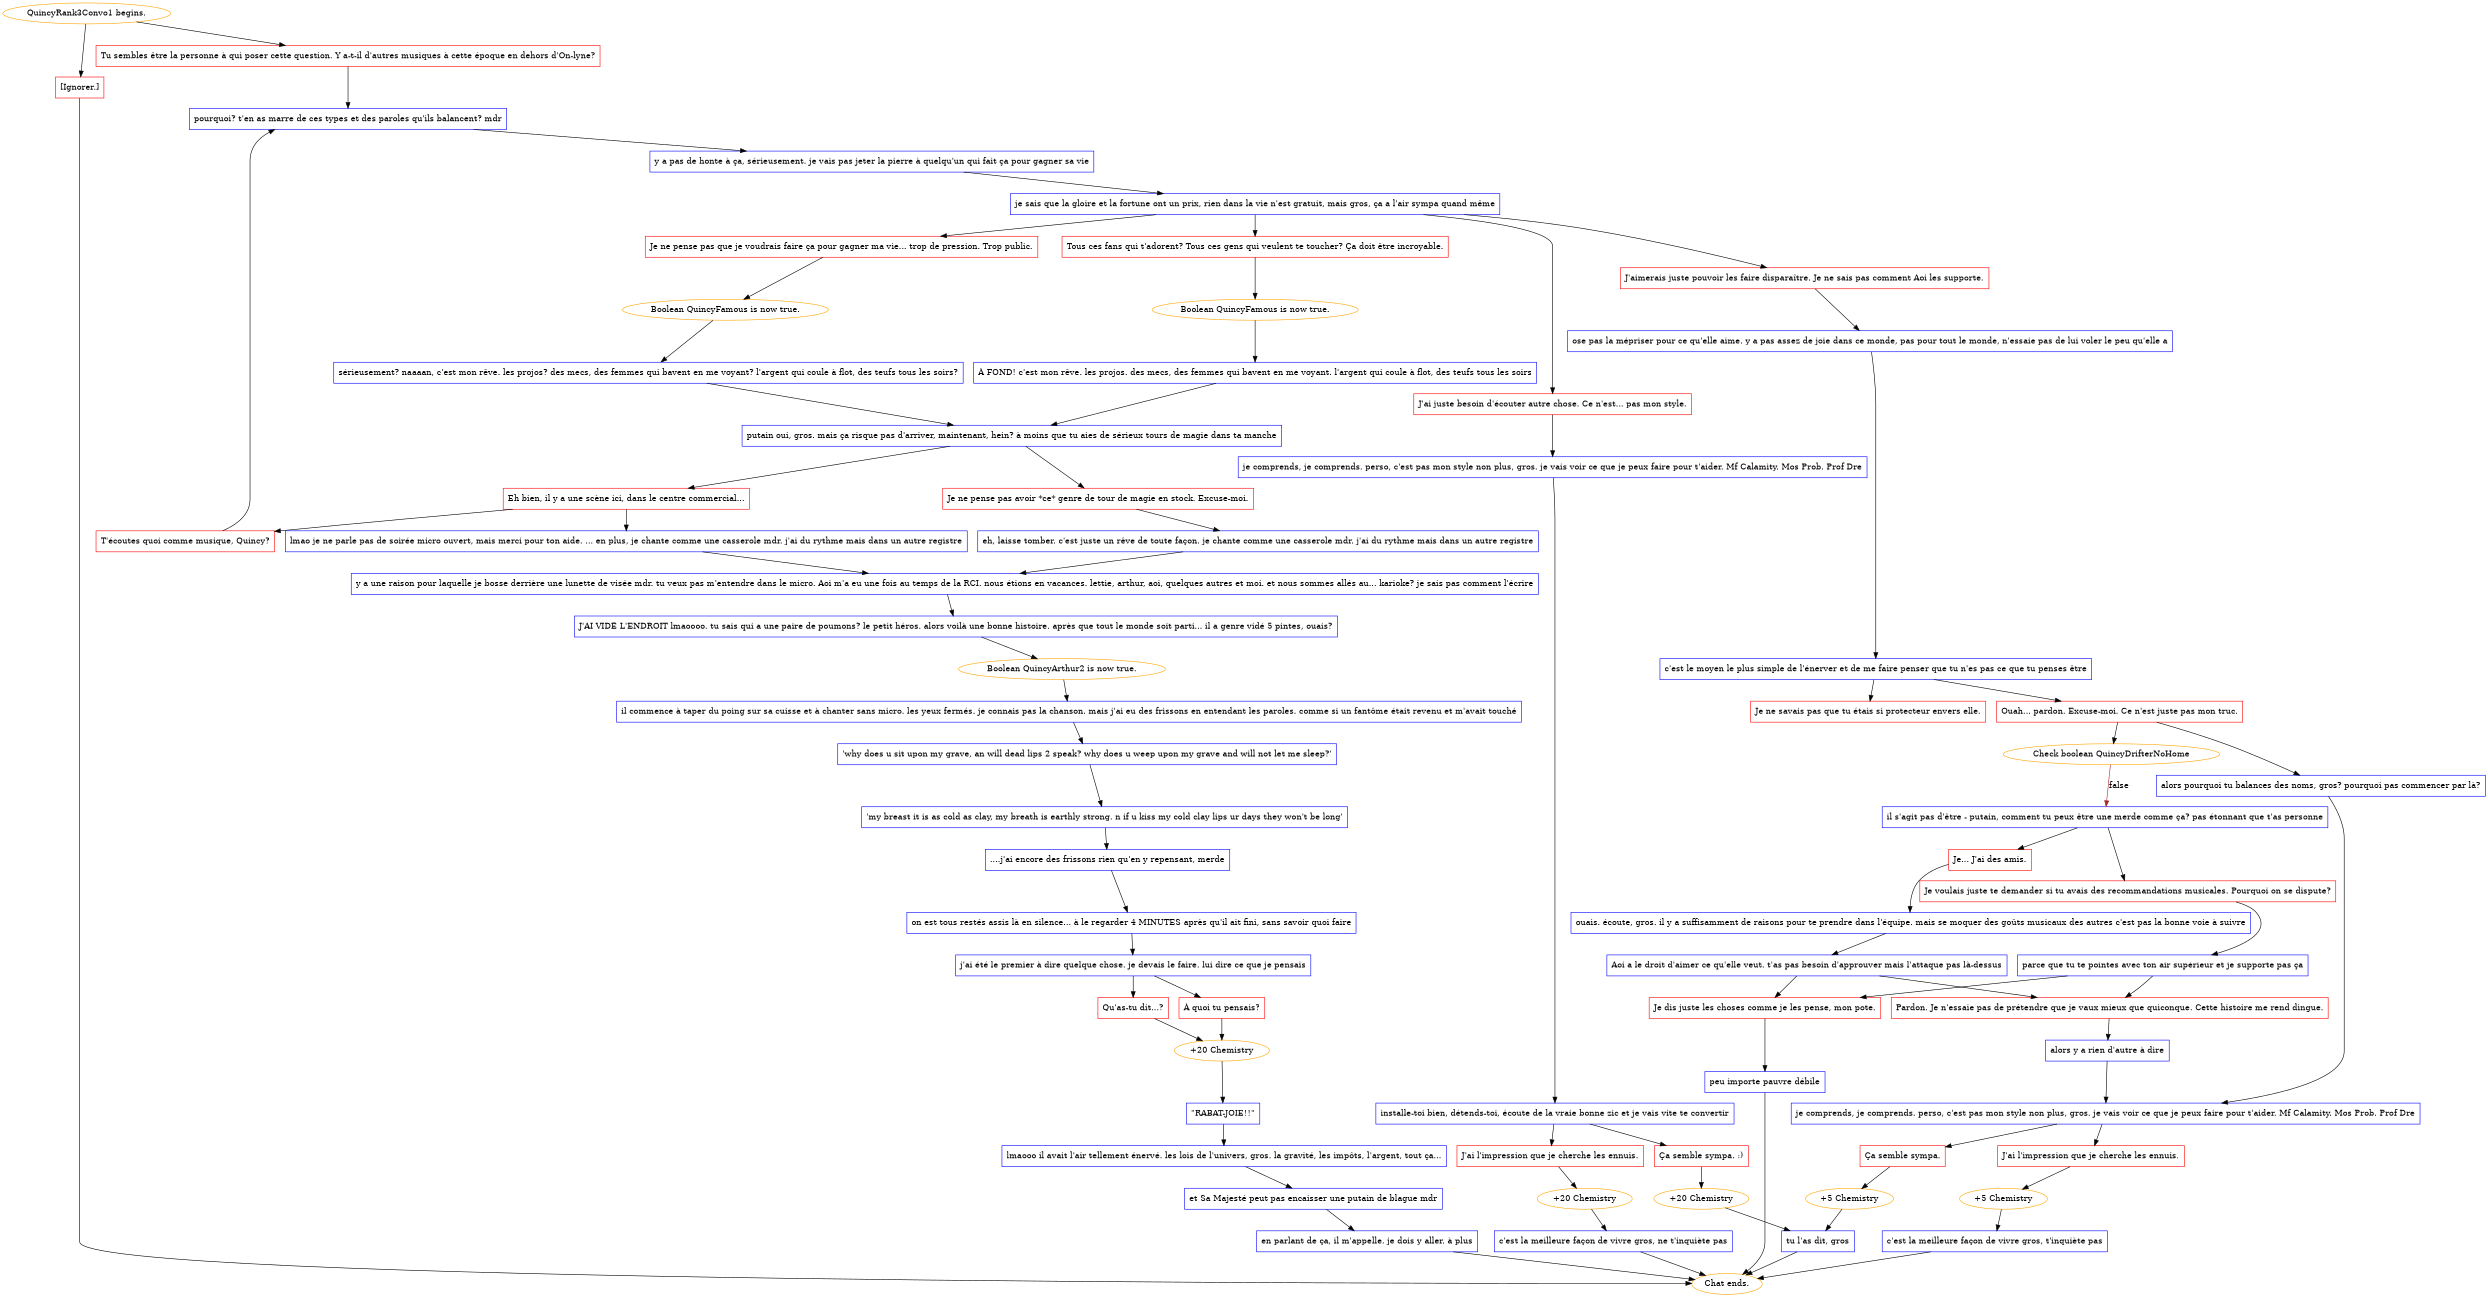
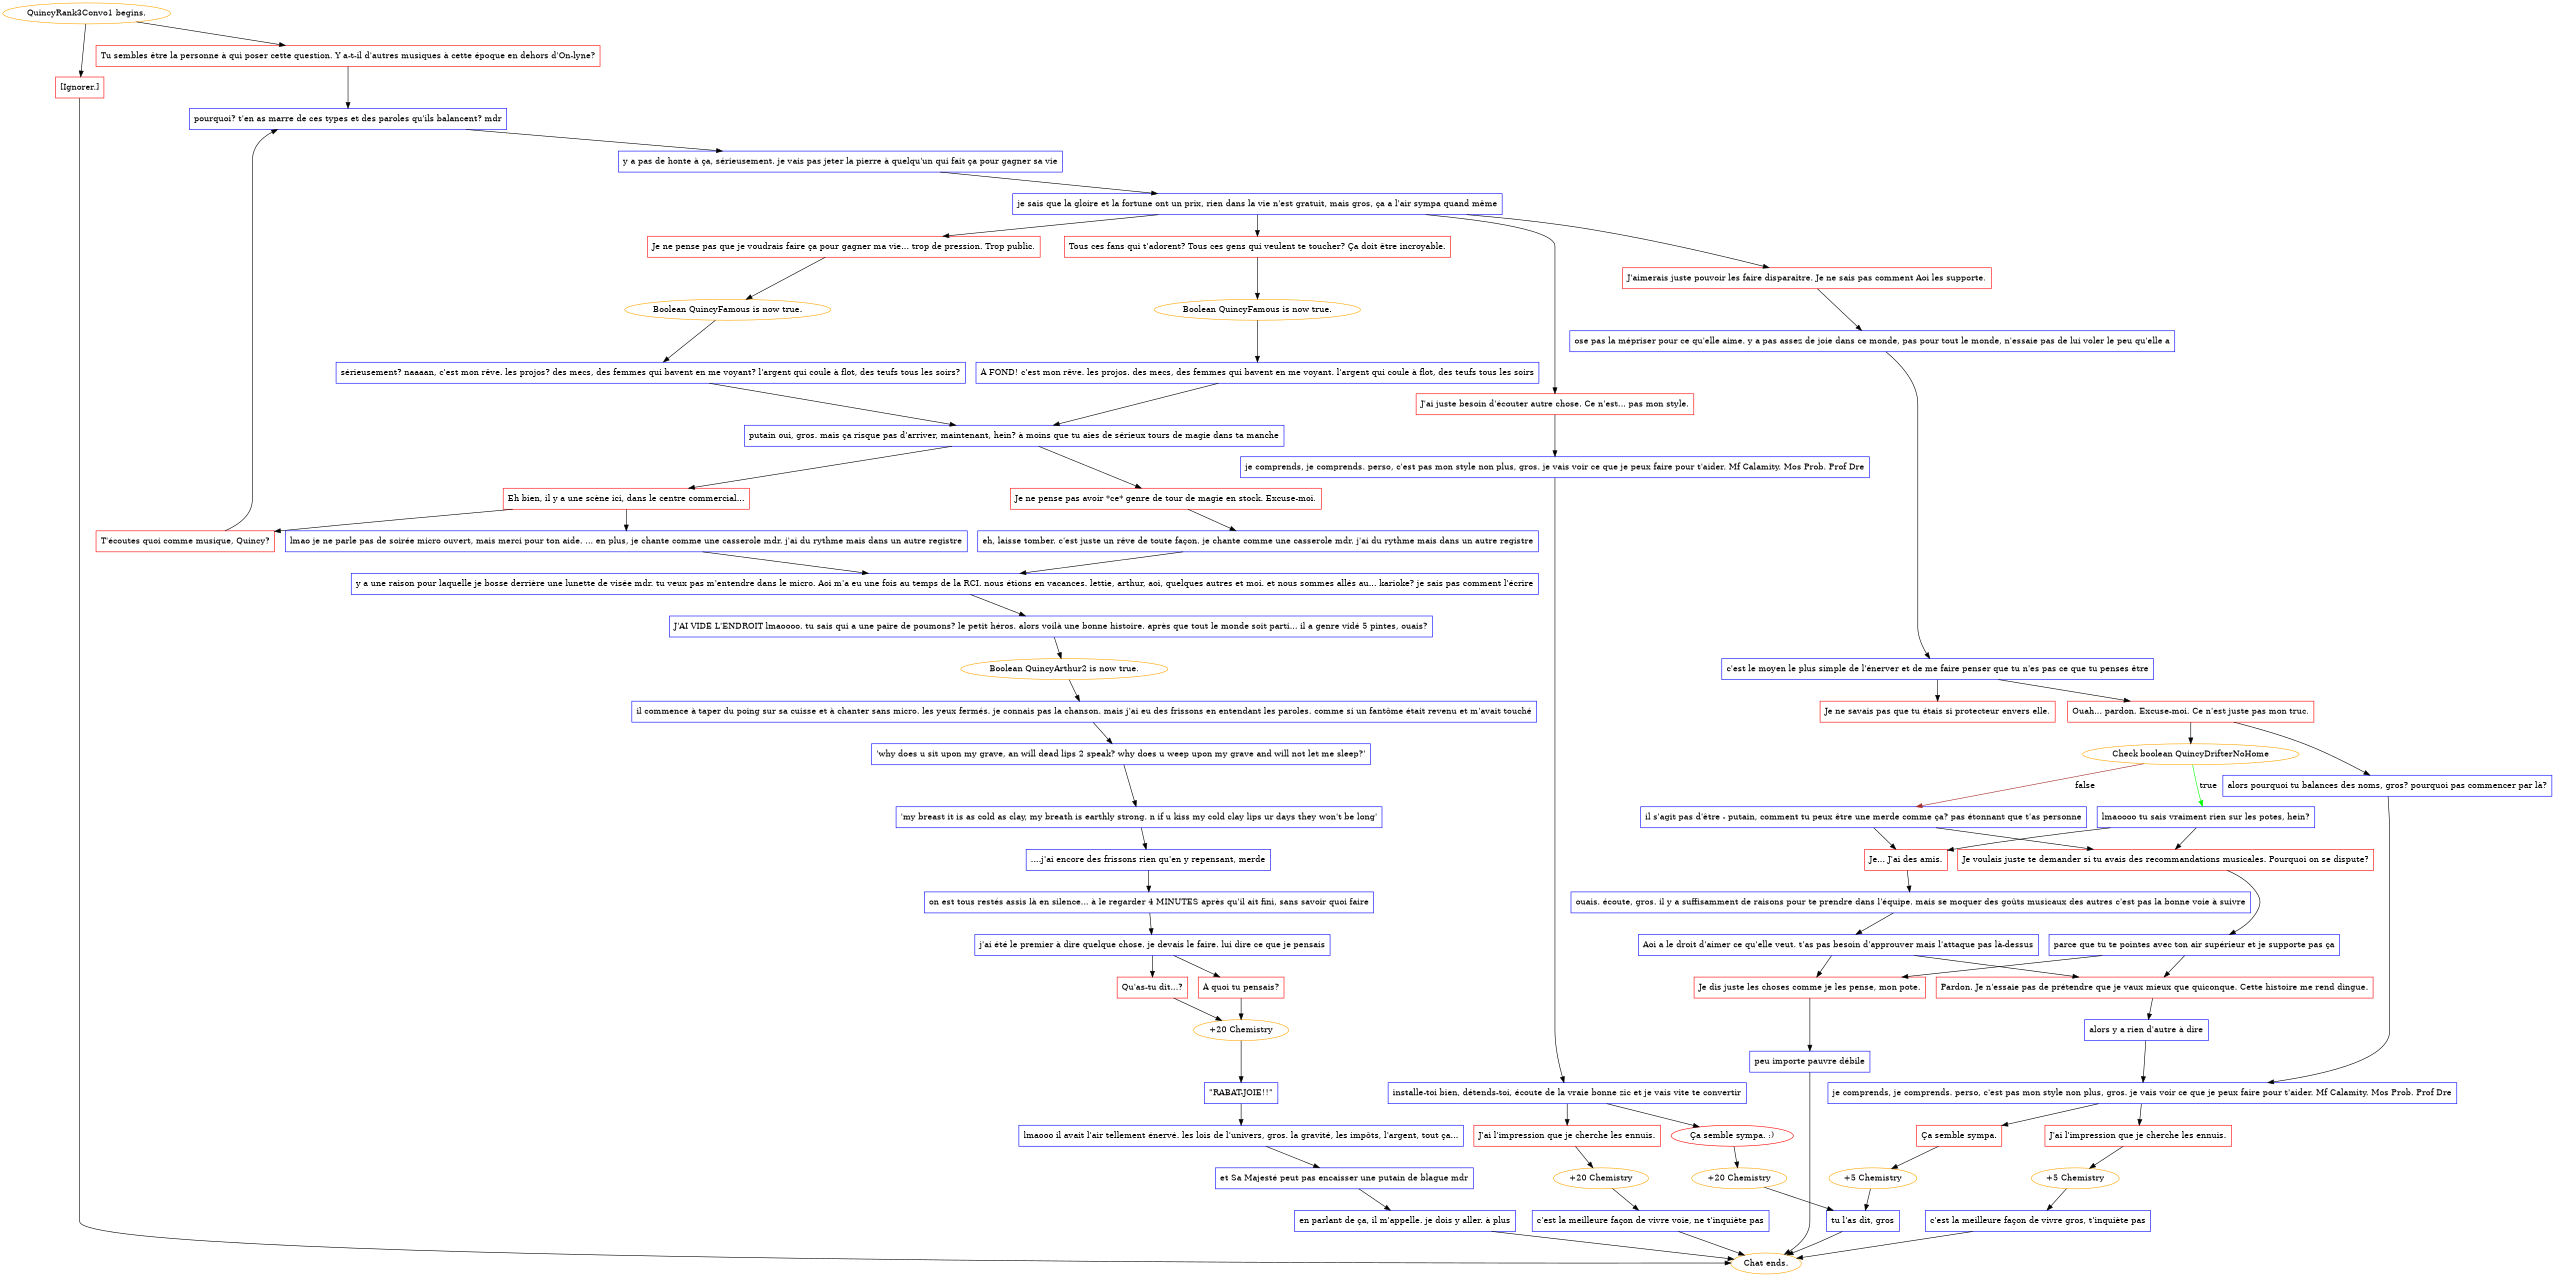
none -> (2206, 817)
(1701, 1156) -> (1732, 1136)
(1613, 1241) -> (1651, 1221)
